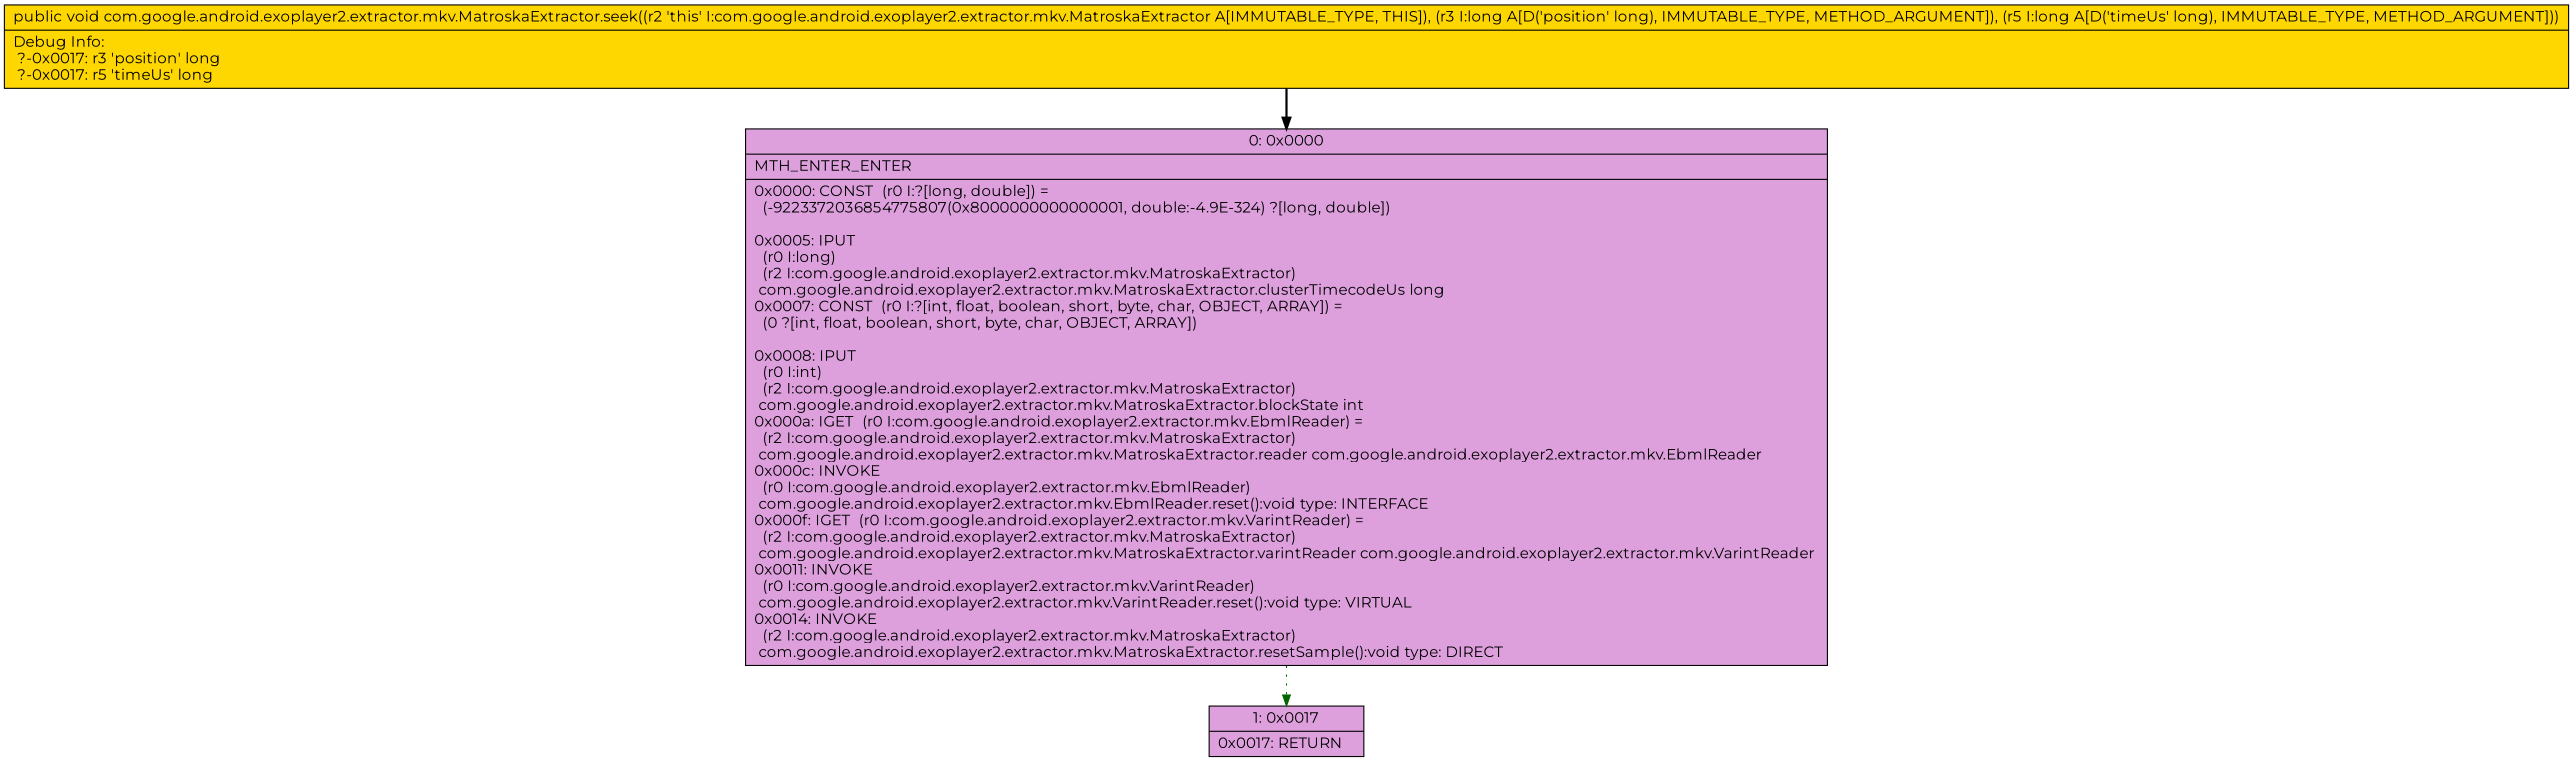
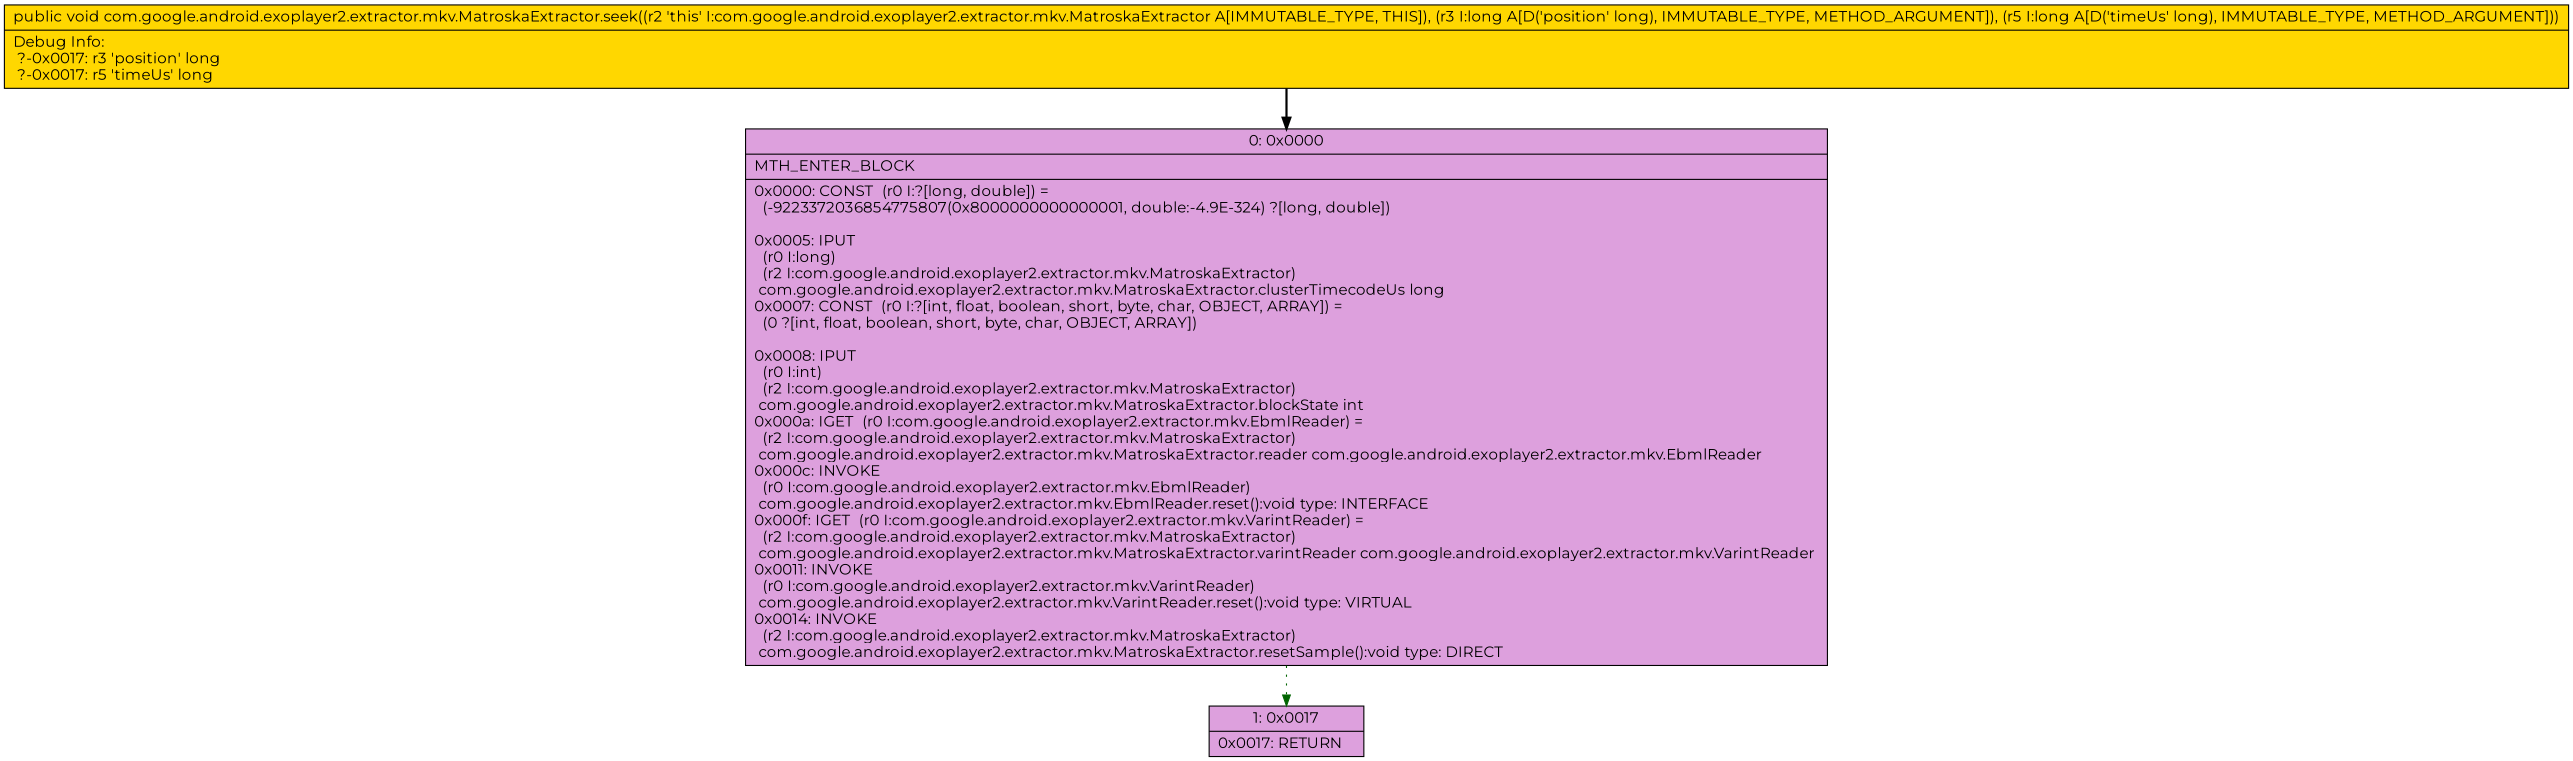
(833, 166) -> (835, 166)
